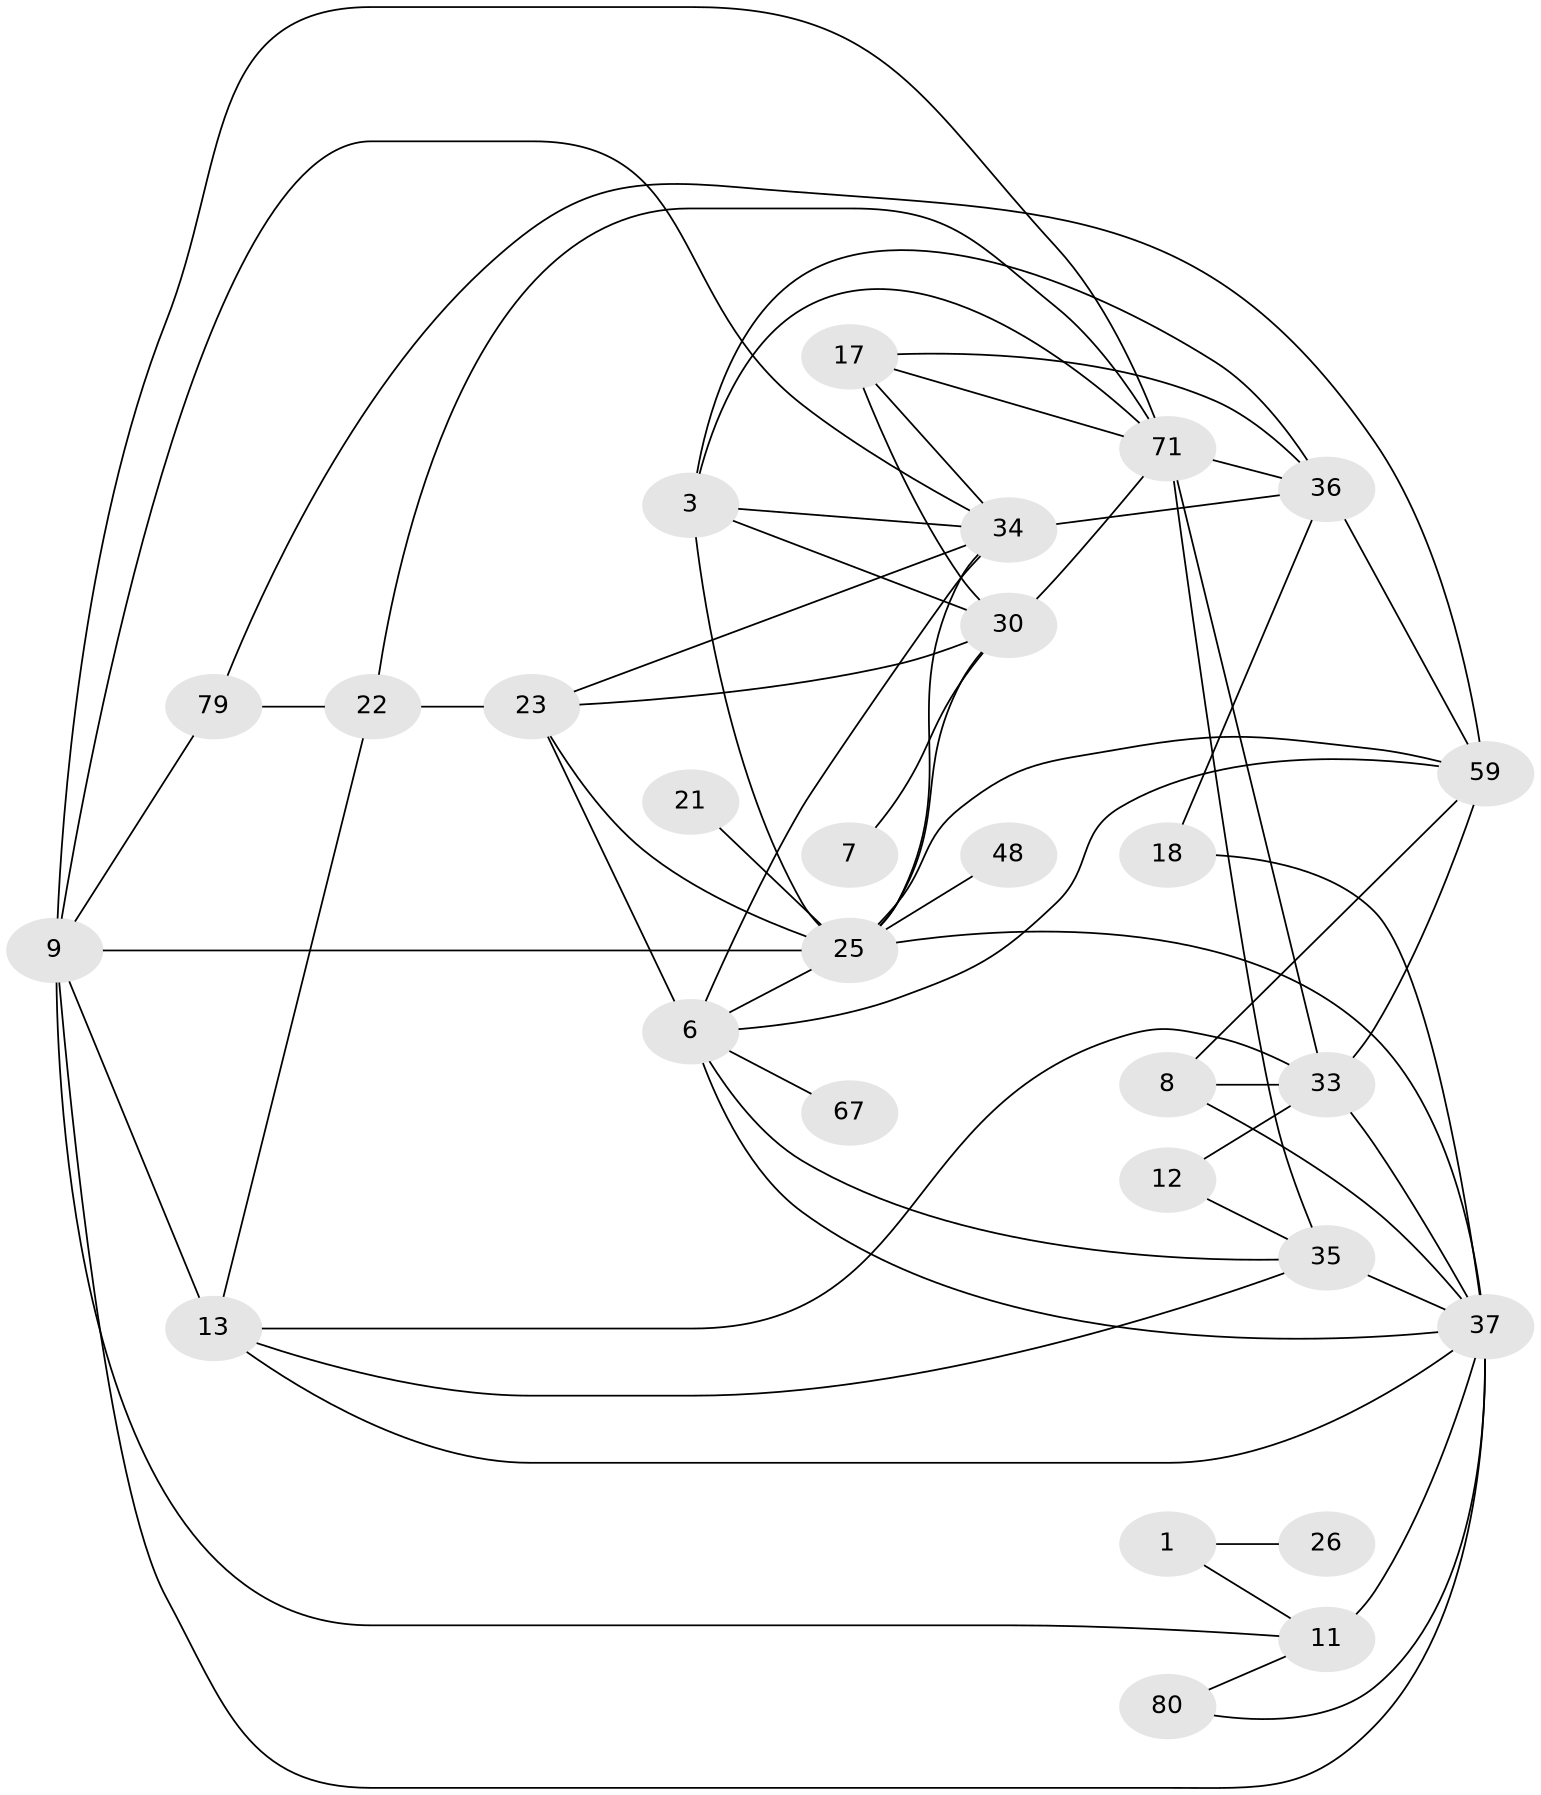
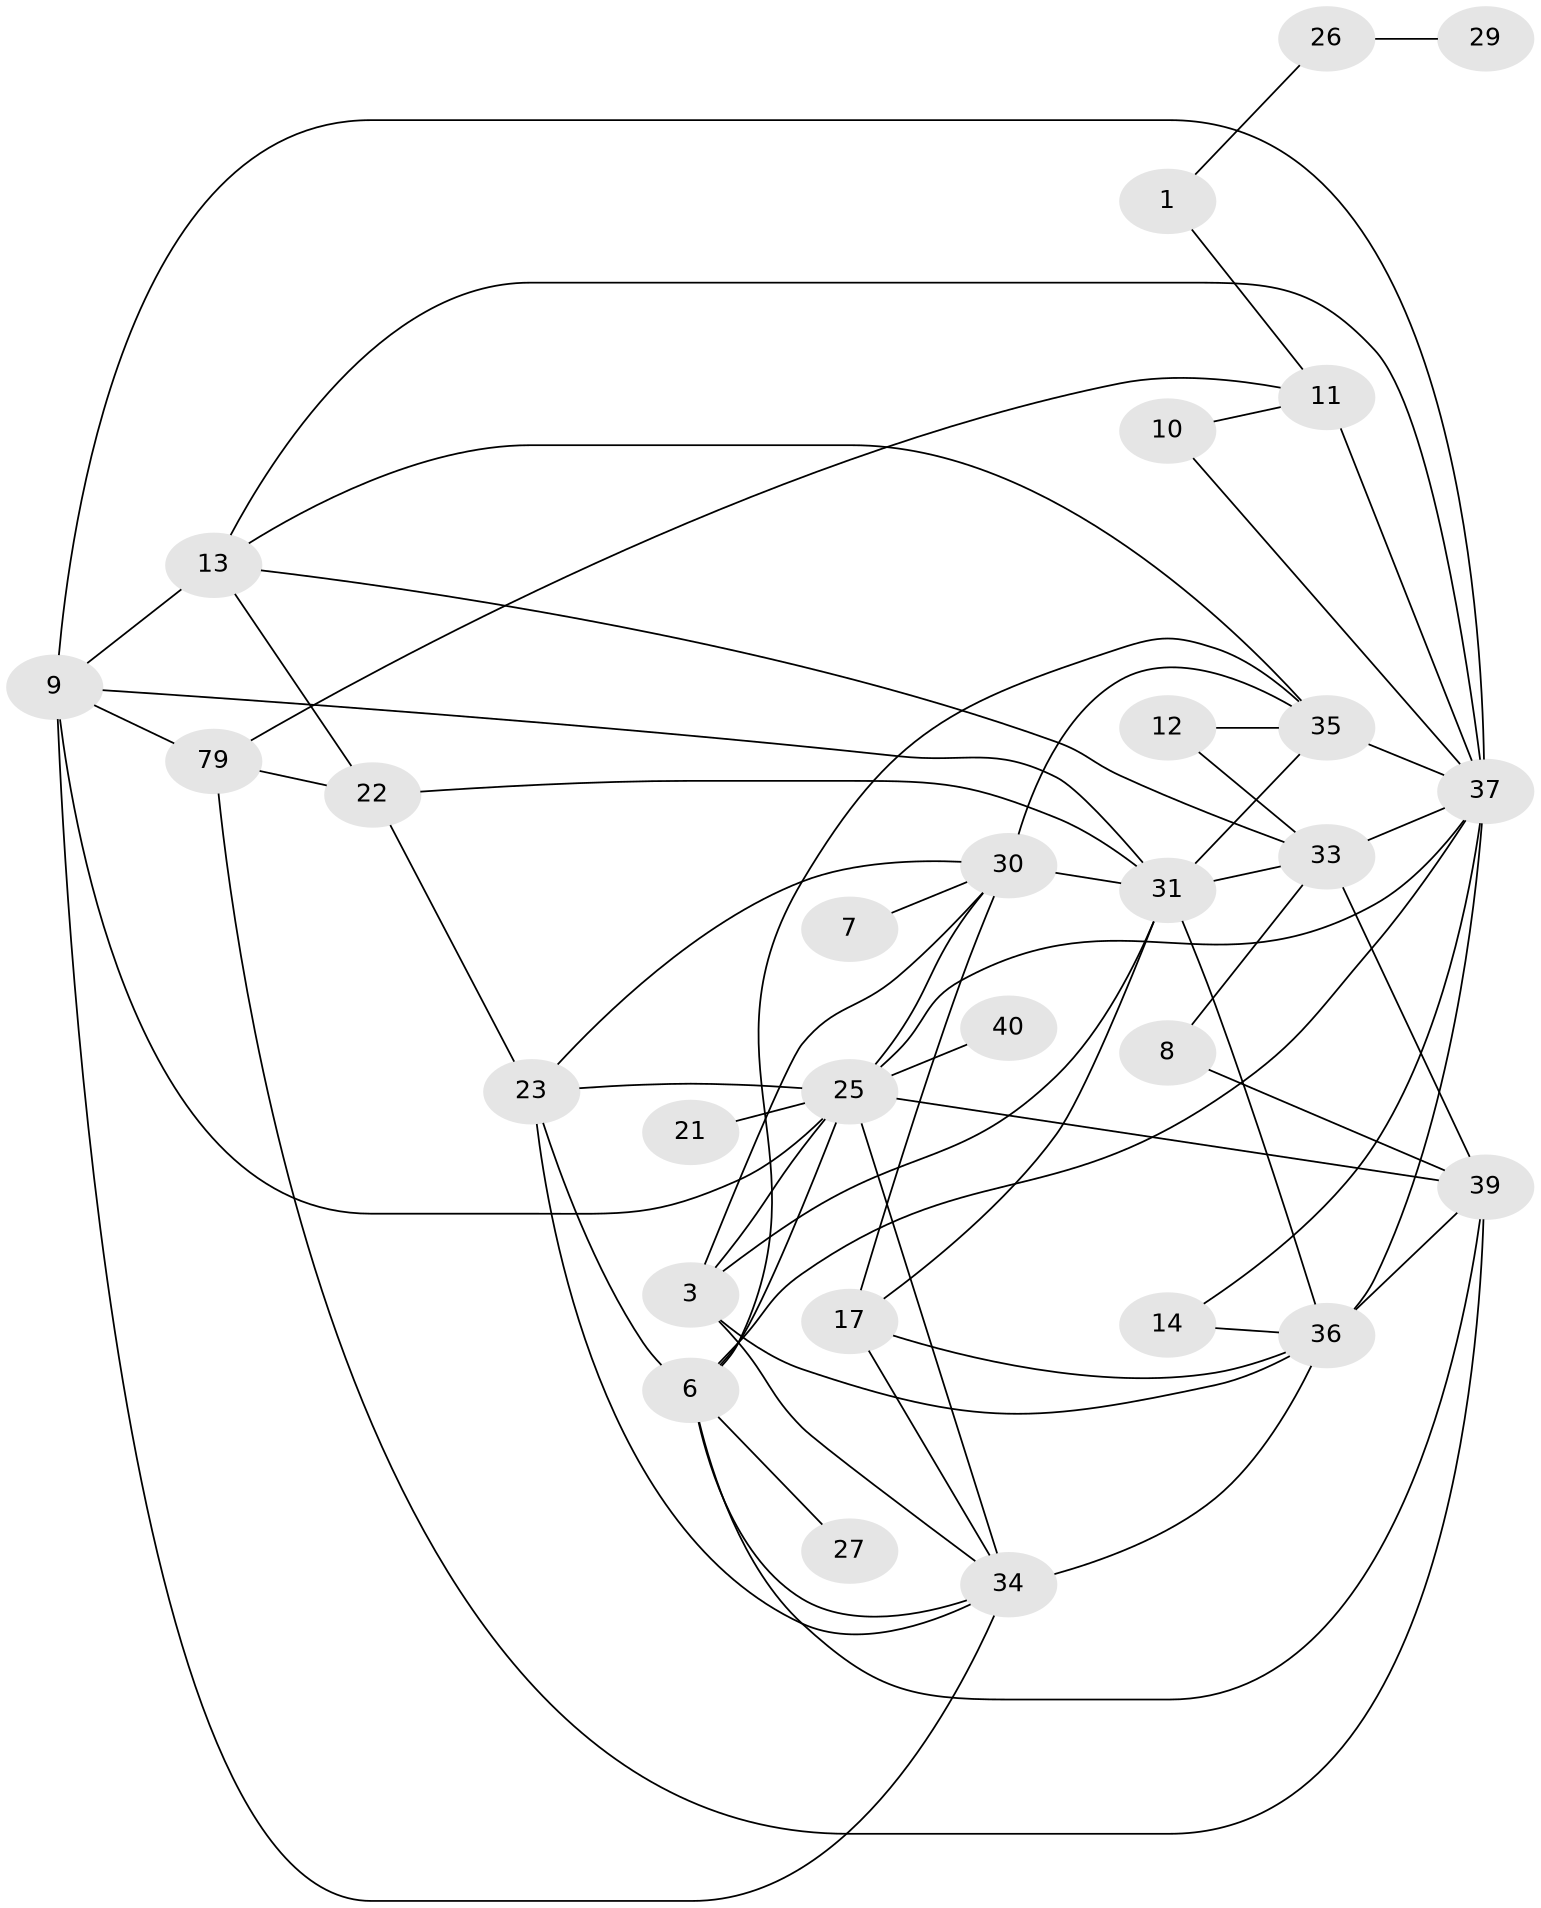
none -> (1486, 39)
(1168, 449) -> (1168, 890)
none -> (1117, 682)
(1486, 774) -> (1486, 1187)
(1009, 855) -> (1009, 1028)
(1168, 855) -> (1168, 1325)
(850, 1113) -> (850, 1551)
(1345, 1188) -> (1443, 1074)
(434, 1625) -> (747, 499)
(1168, 1707) -> (1168, 431)
